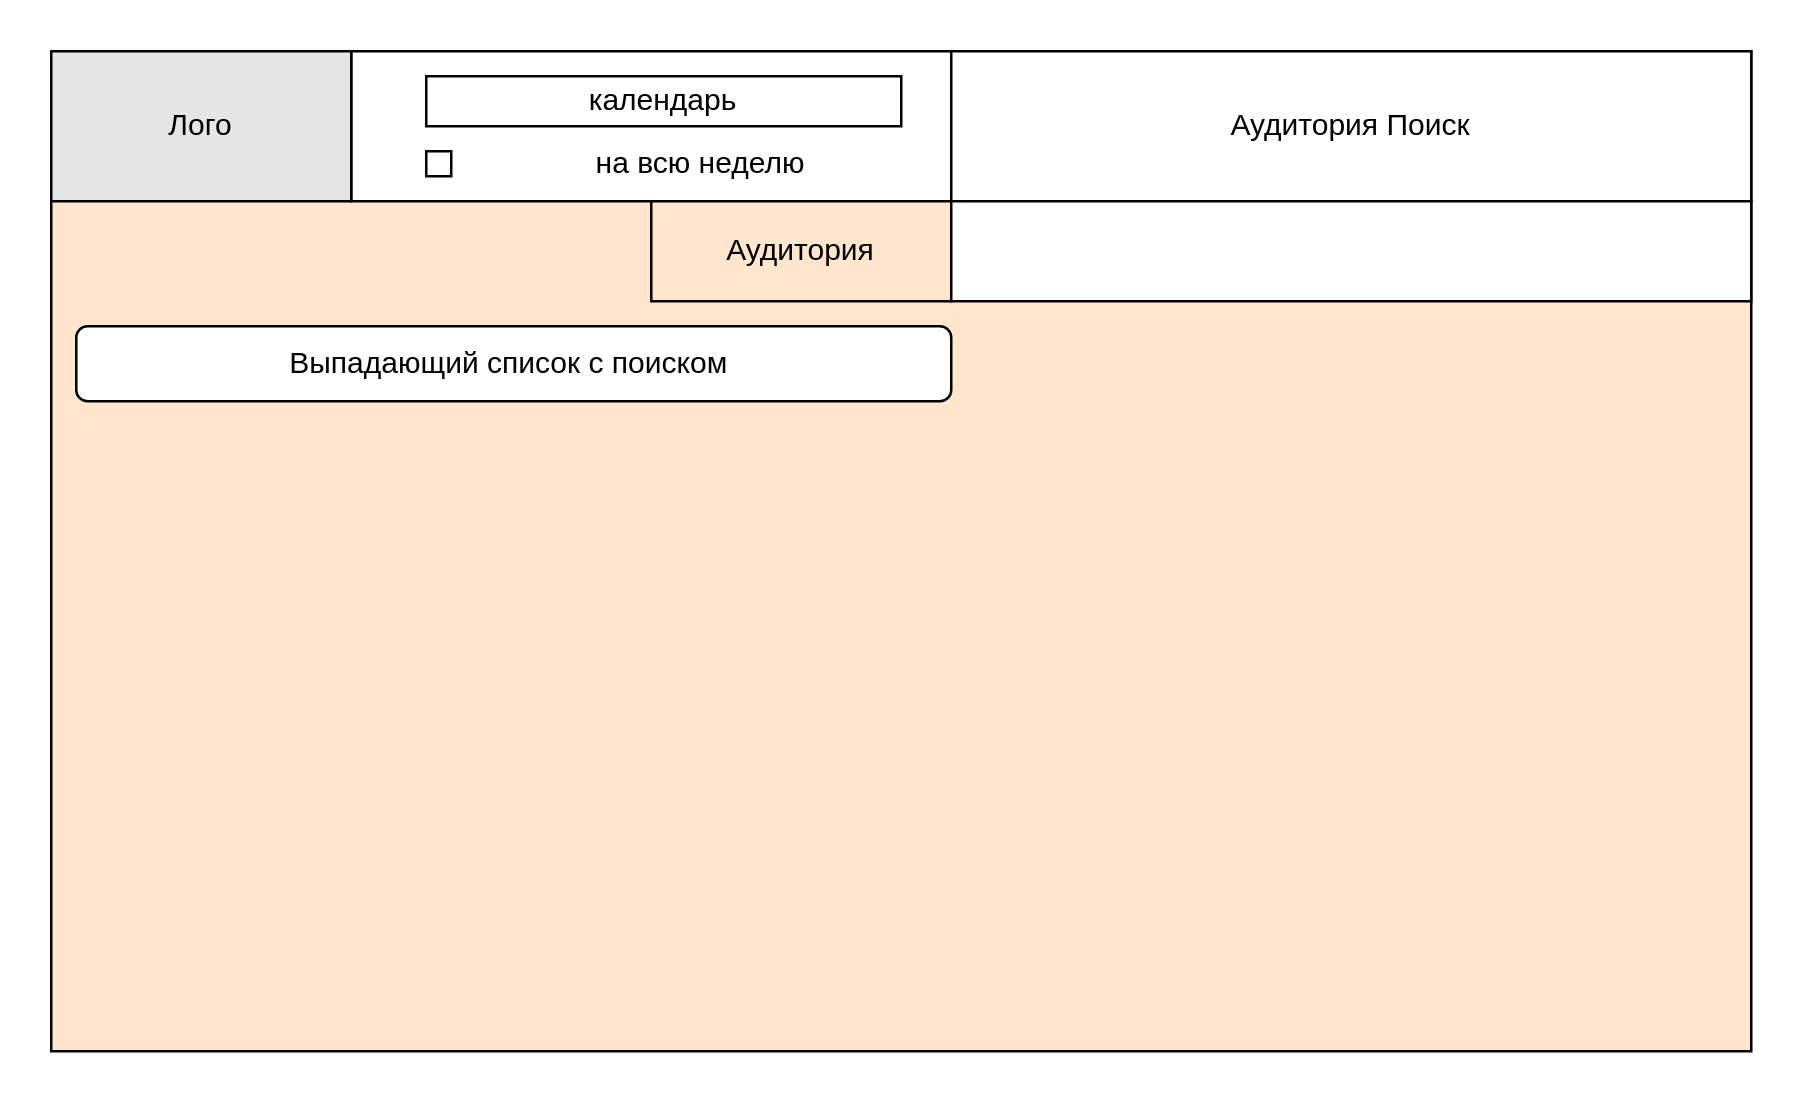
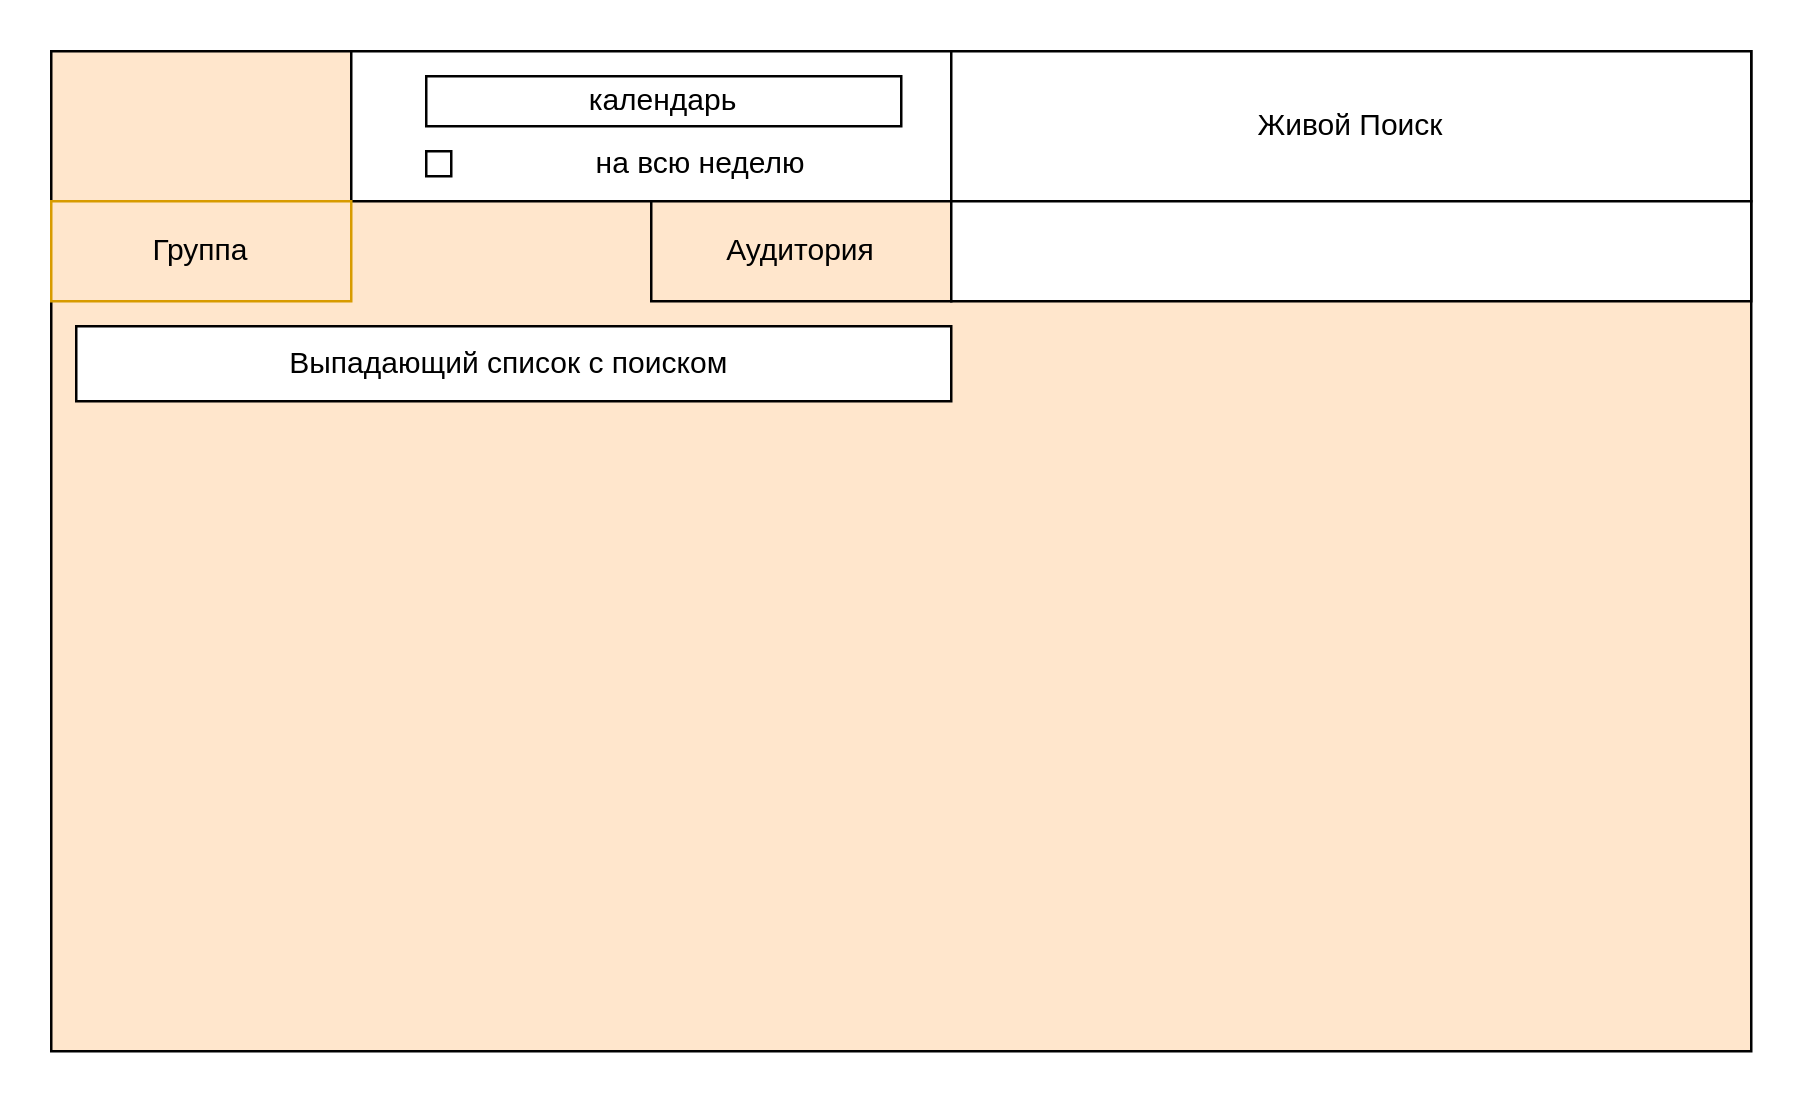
(201, 126) -> none
(1351, 126) -> (1351, 126)
none -> (201, 251)
(514, 364) -> (514, 364)
